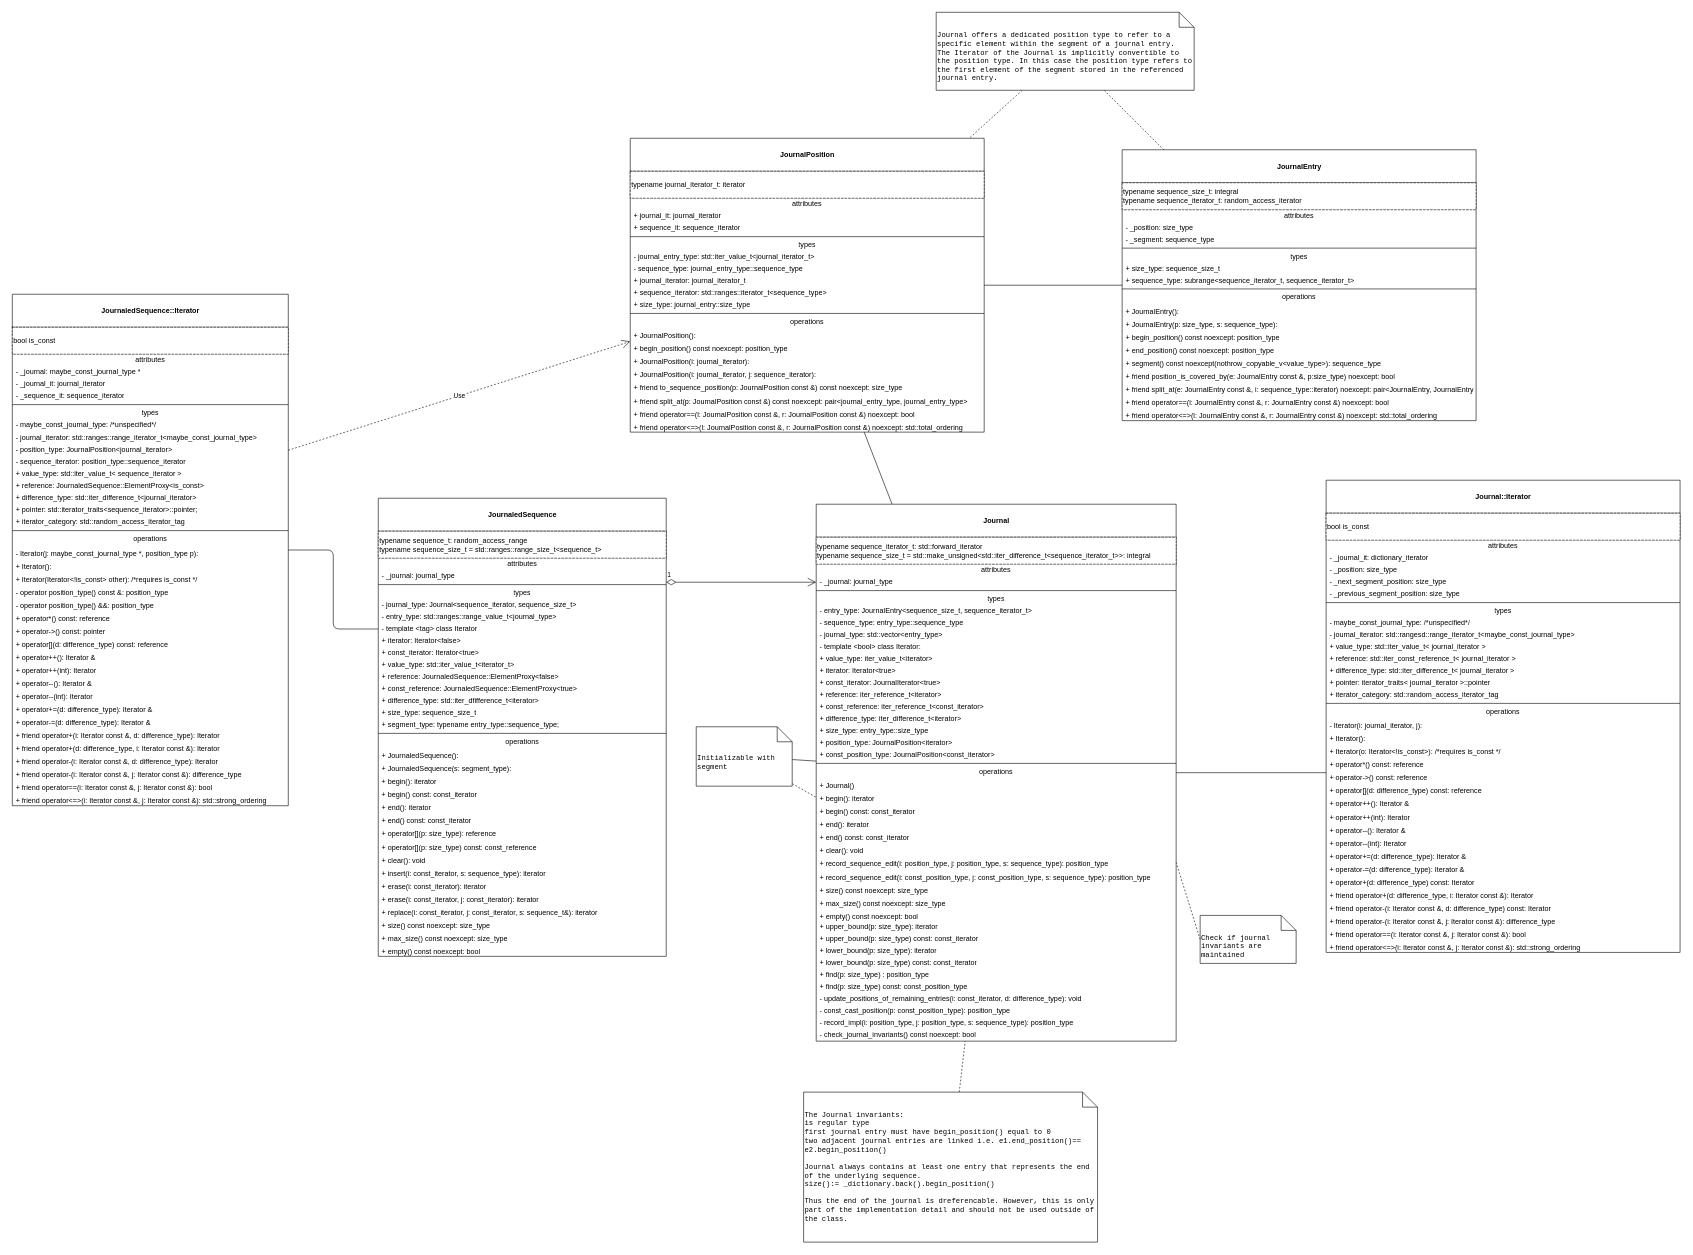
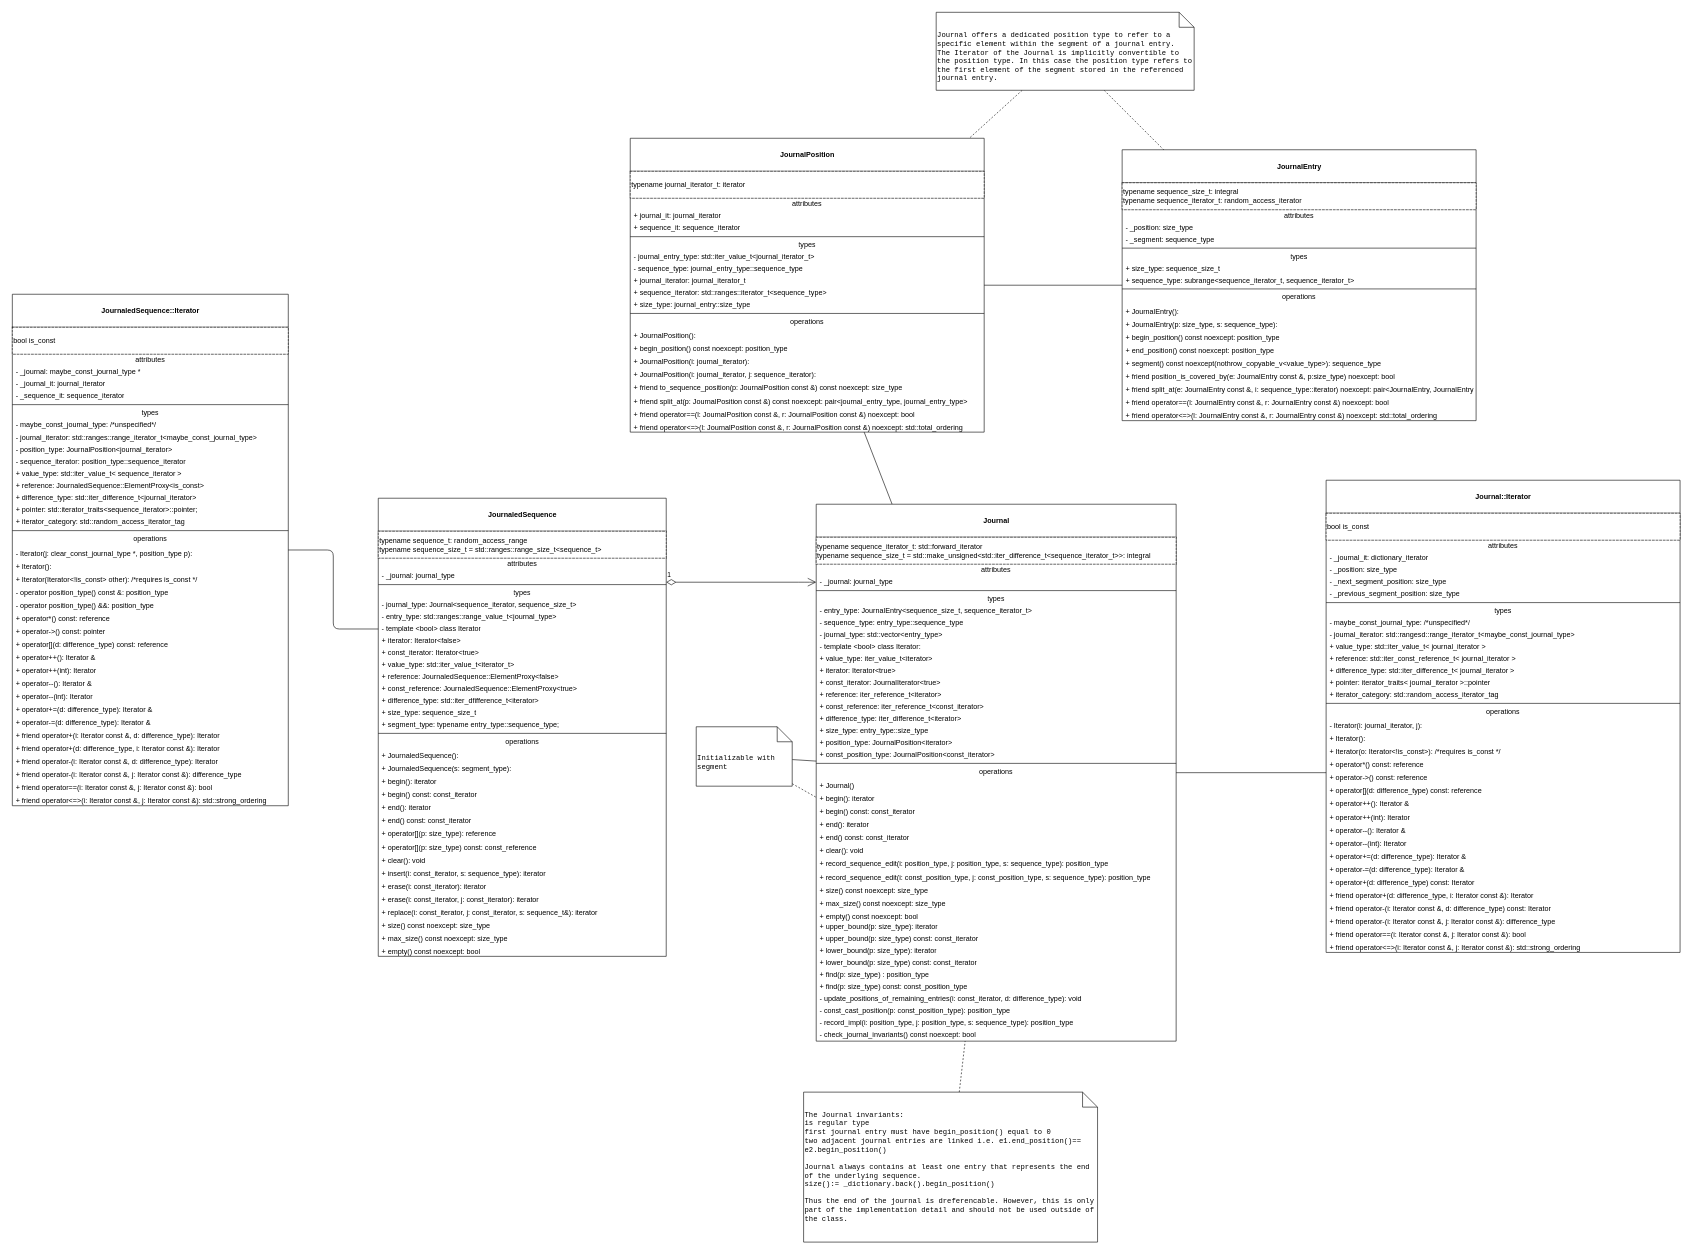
(419, 409) -> none
(124, 553) -> (123, 553)
(439, 629) -> (440, 629)
(1189, 903) -> none
(1248, 940) -> none
